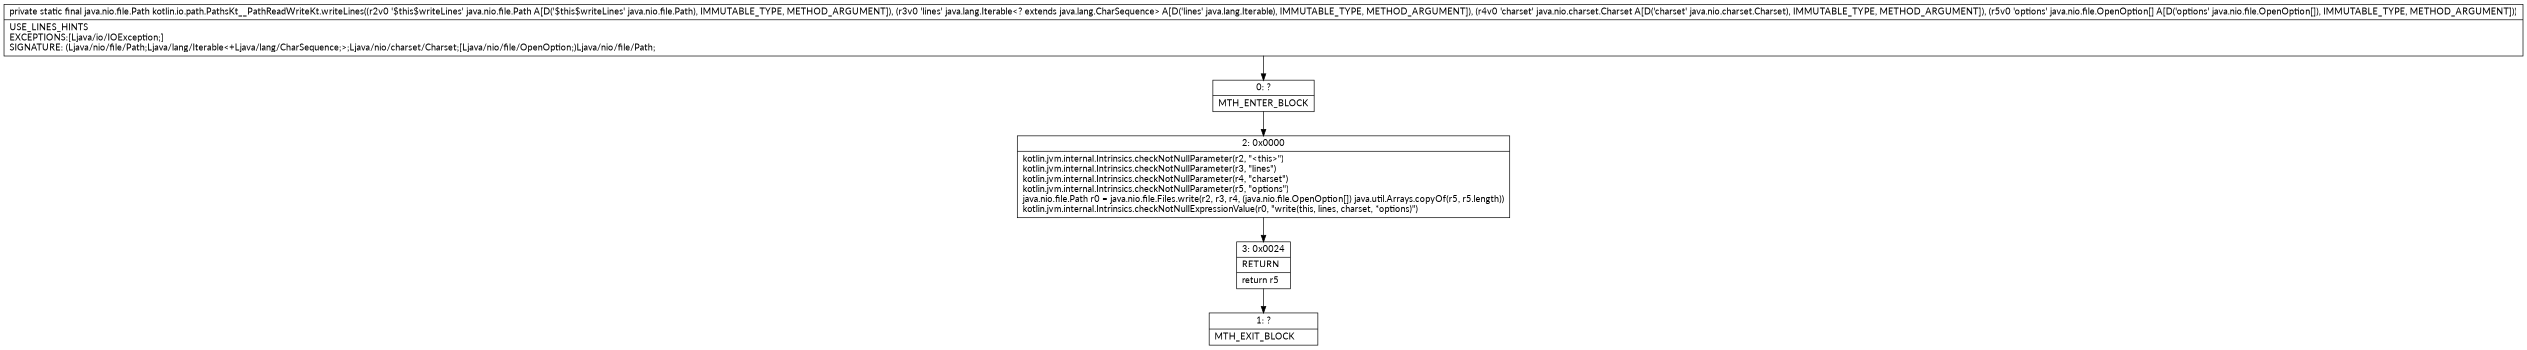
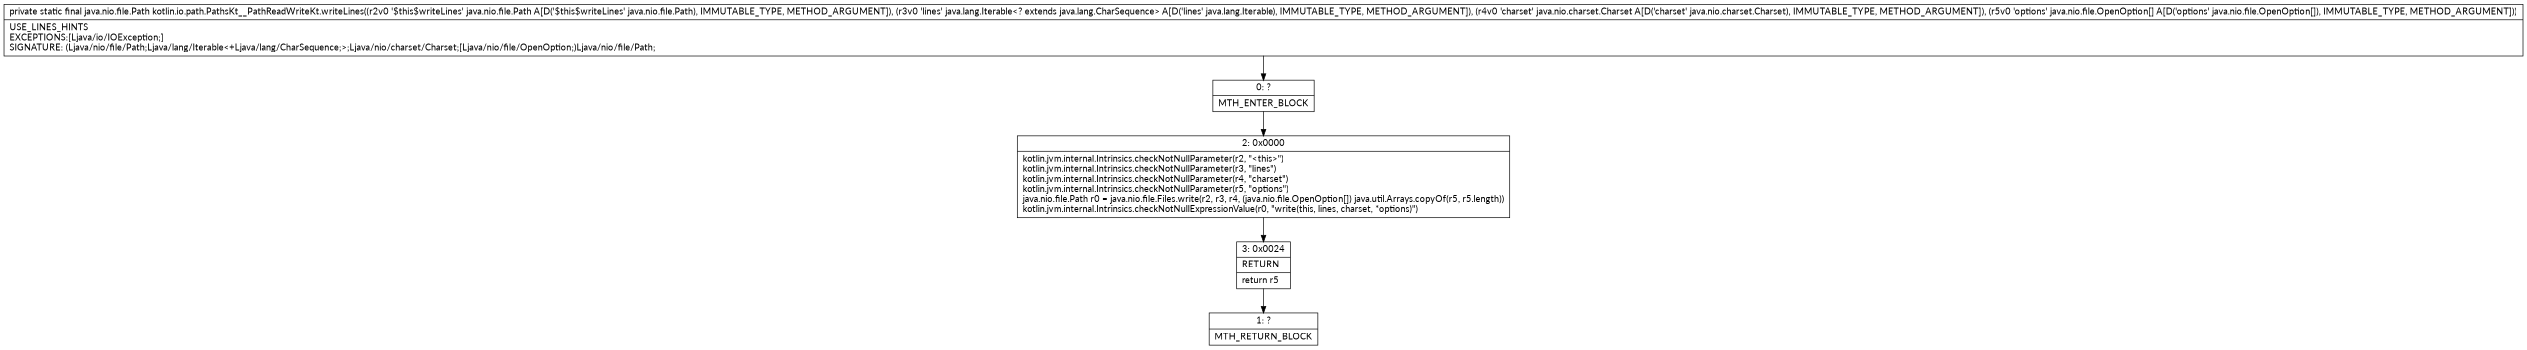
(1255, 337) -> (1264, 337)
